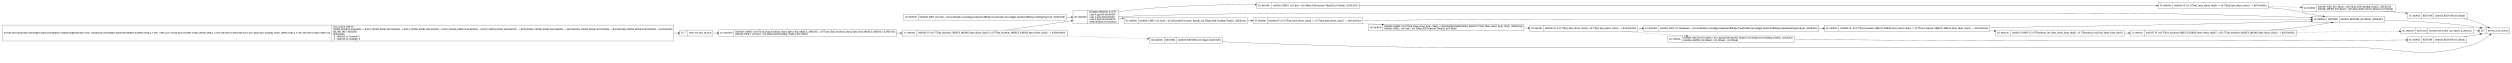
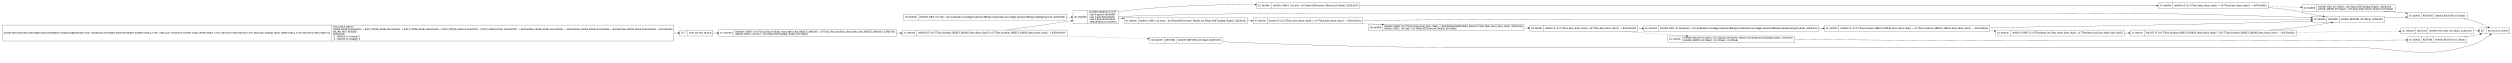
(2433, 23) -> (2395, 17)
